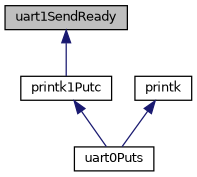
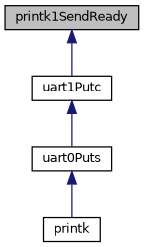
(66, 18) -> (72, 18)
(66, 88) -> (72, 88)
(135, 129) -> (72, 201)
